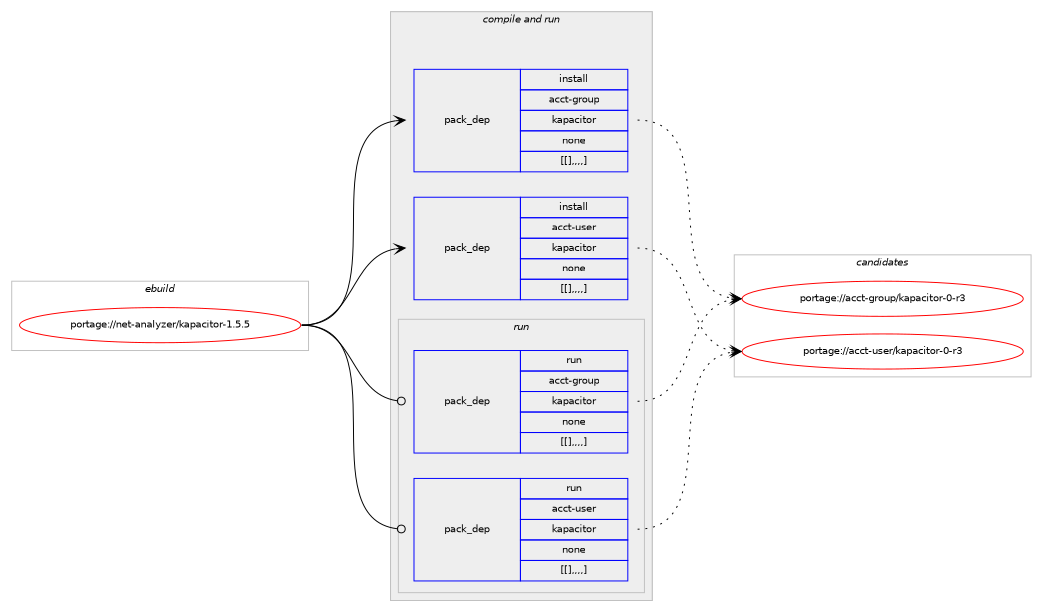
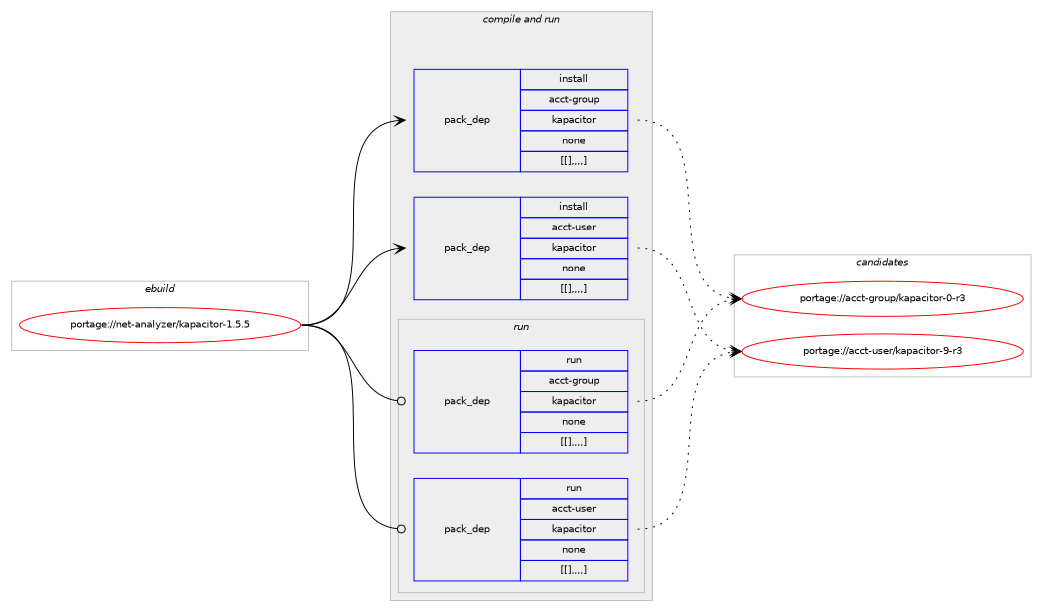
(883, 352) -> (883, 352)
